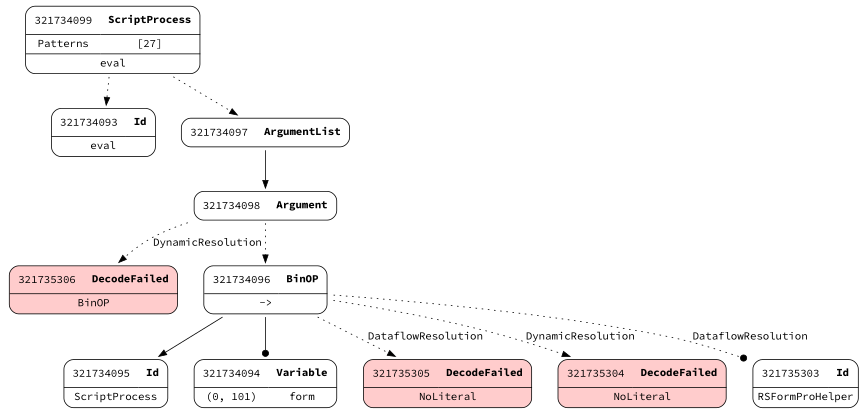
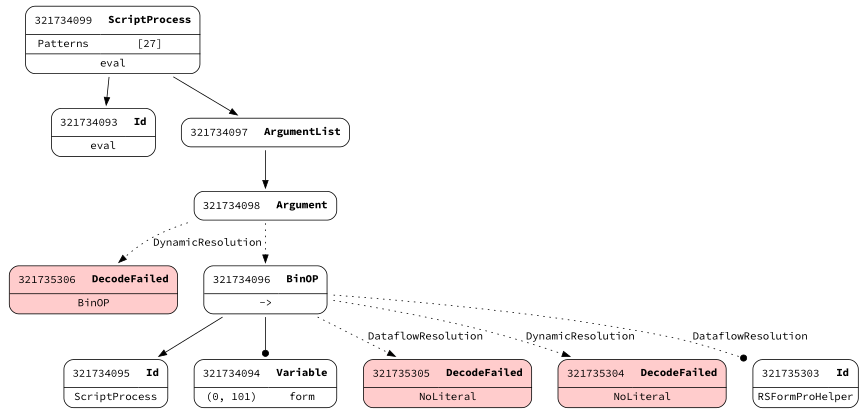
(108, 87) -> (108, 87)
(202, 94) -> (202, 94)
